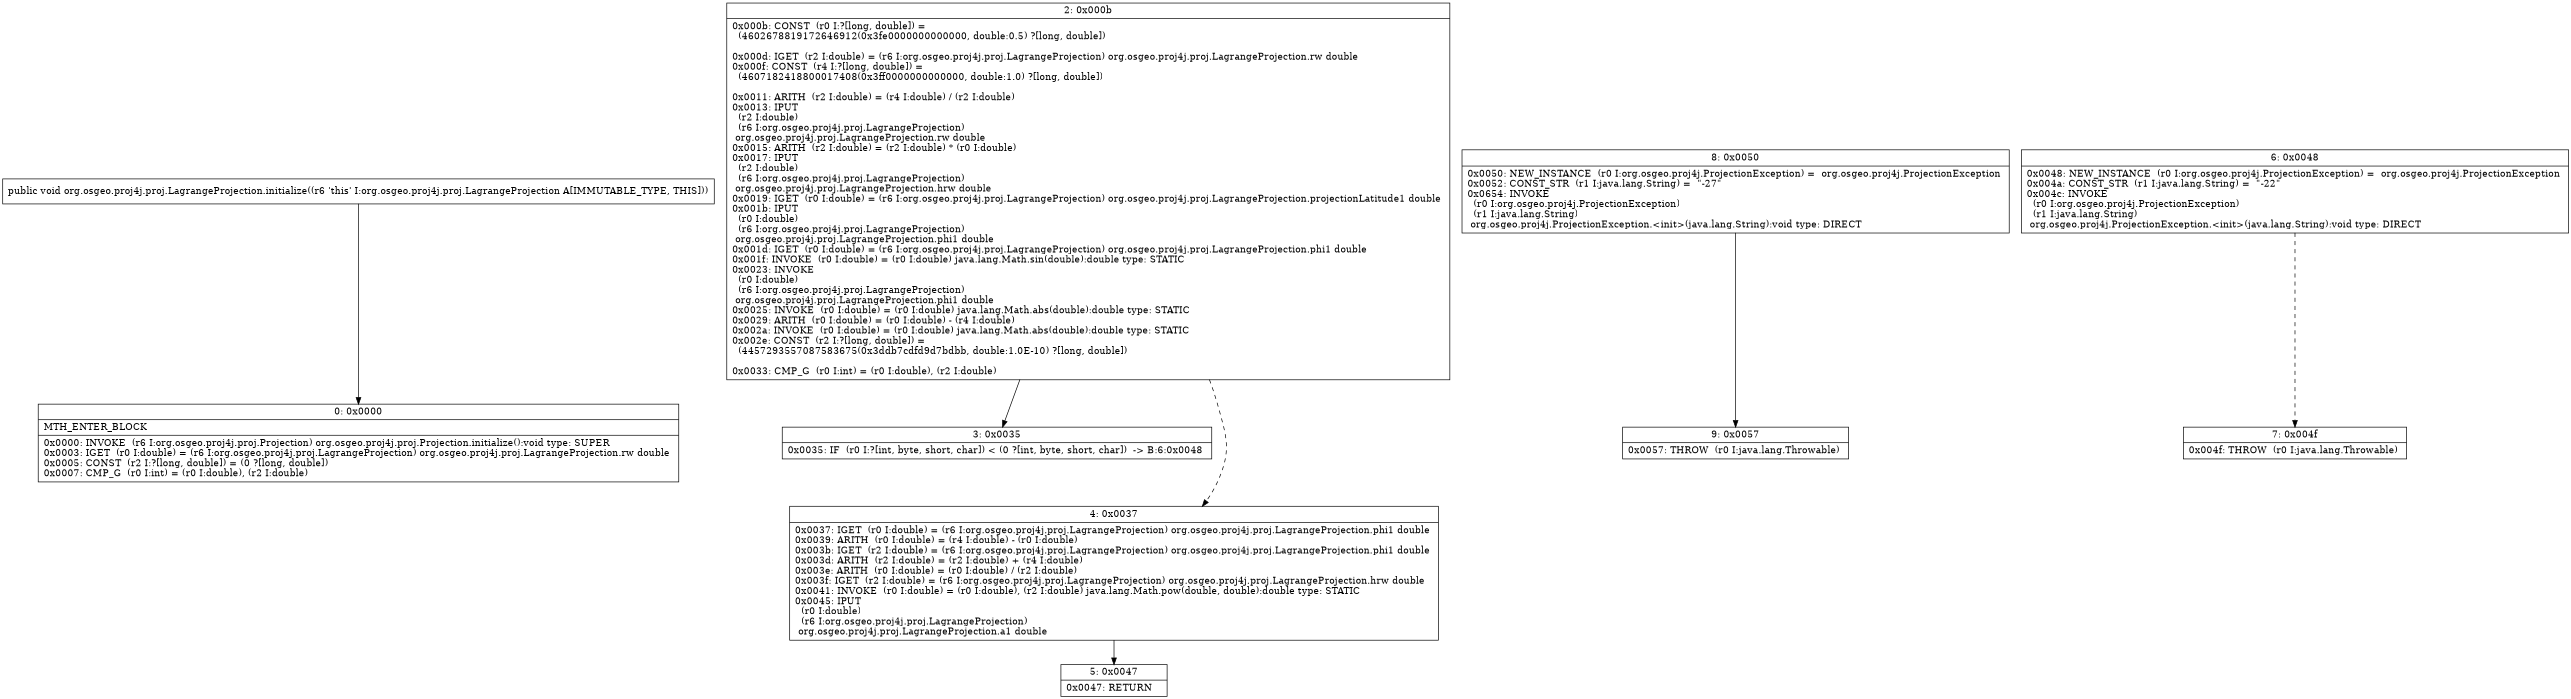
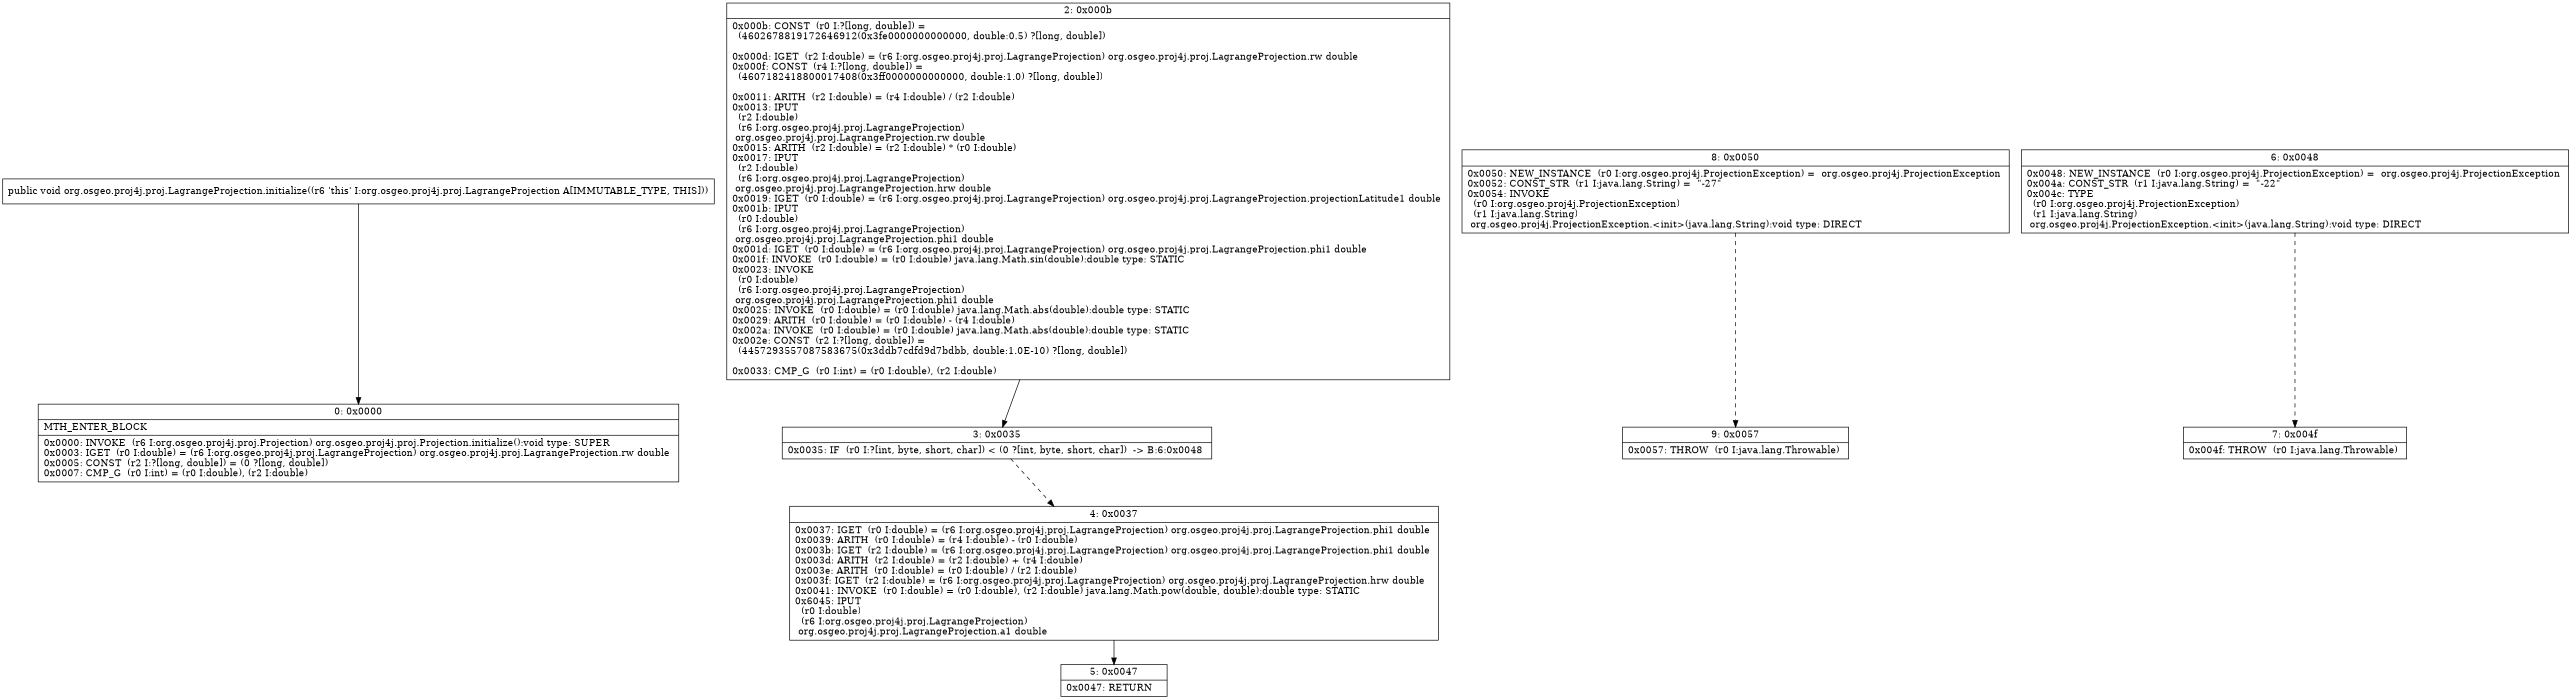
(1512, 194) -> (1512, 194)
(2071, 194) -> (2064, 194)
(1736, 327) -> (1736, 327)
(1226, 441) -> (1030, 480)
(831, 601) -> (831, 601)
